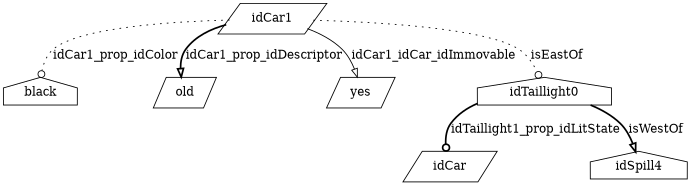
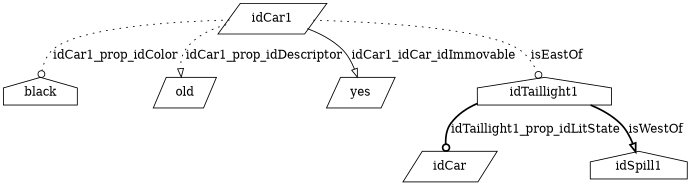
(195, 39) -> (195, 39)
(544, 93) -> (544, 93)
(639, 167) -> (639, 167)
